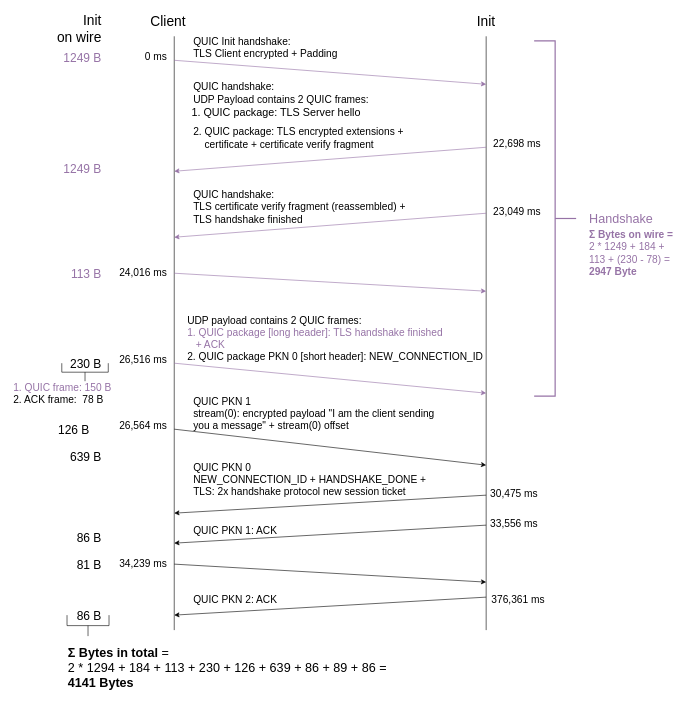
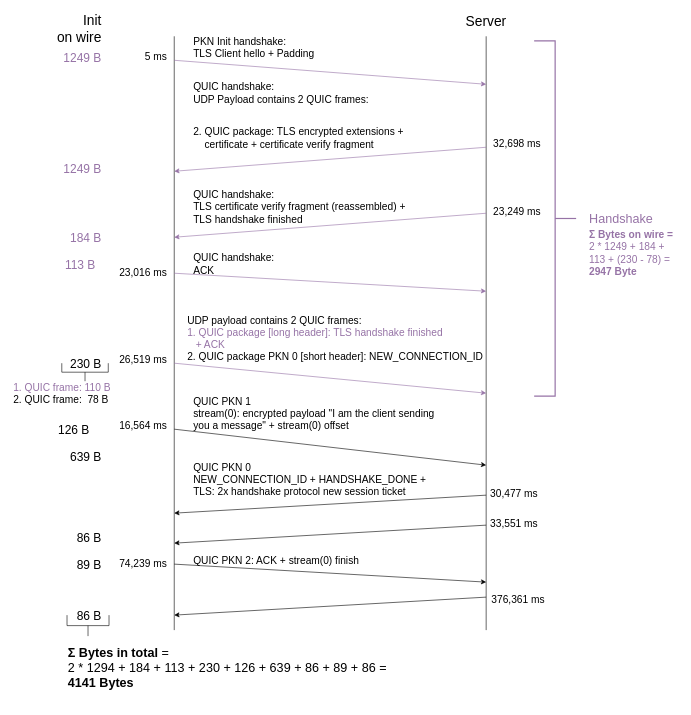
(168, 21) -> none
(486, 21) -> (486, 21)
(245, 42) -> (242, 42)
(270, 54) -> (256, 54)
(157, 57) -> (157, 57)
(276, 111) -> none
(517, 144) -> (517, 144)
(517, 212) -> (517, 212)
none -> (82, 237)
none -> (255, 264)
(82, 273) -> (76, 264)
(144, 273) -> (144, 273)
(144, 360) -> (144, 360)
(63, 389) -> (63, 389)
(60, 401) -> (63, 401)
(144, 426) -> (144, 426)
(514, 494) -> (514, 494)
(514, 524) -> (514, 524)
(255, 531) -> none
none -> (306, 561)
(90, 564) -> (90, 564)
(144, 564) -> (144, 564)
(255, 600) -> none
